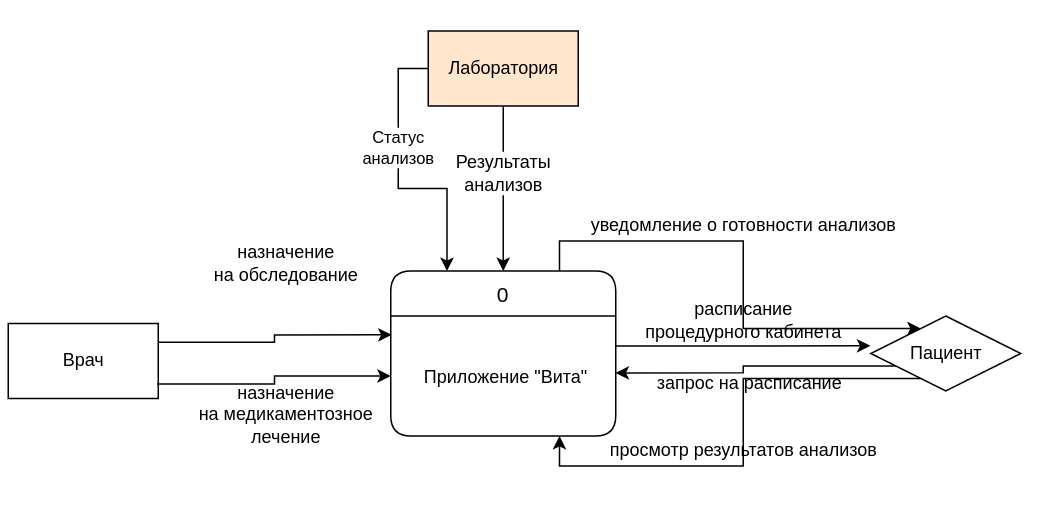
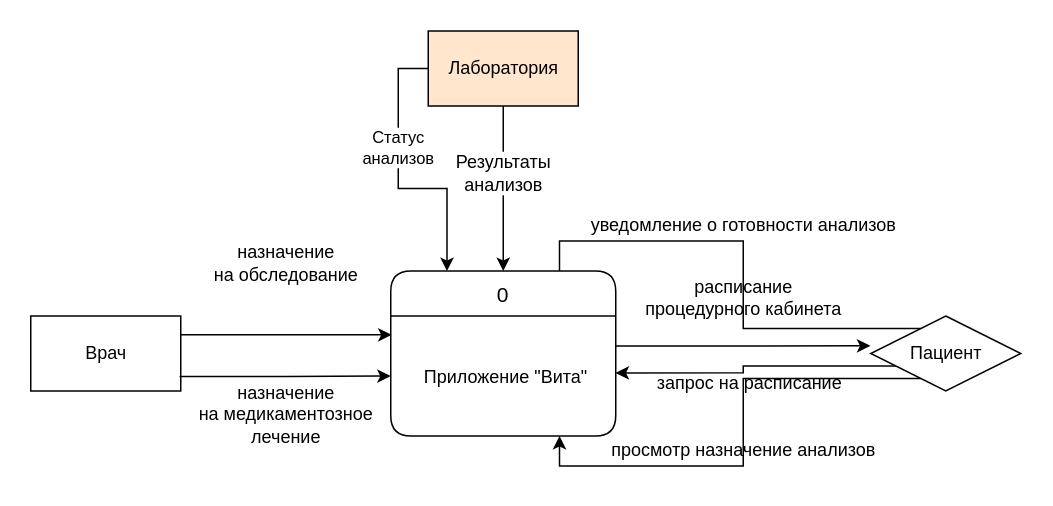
(743, 320) -> (743, 298)
(909, 328) -> (913, 328)
(83, 361) -> (106, 353)
(744, 451) -> (744, 451)
